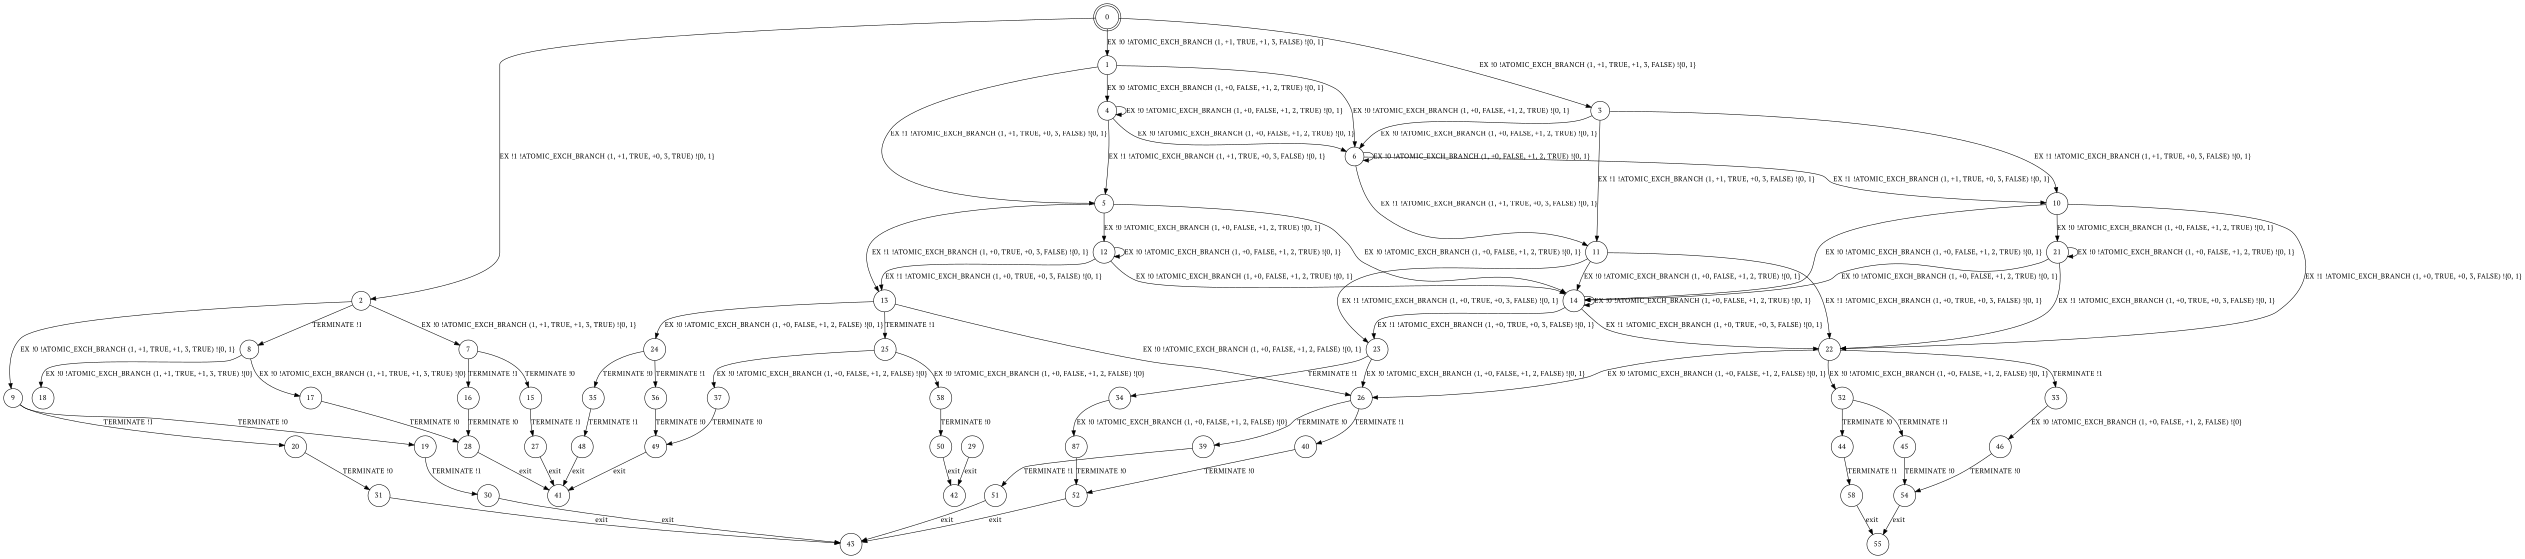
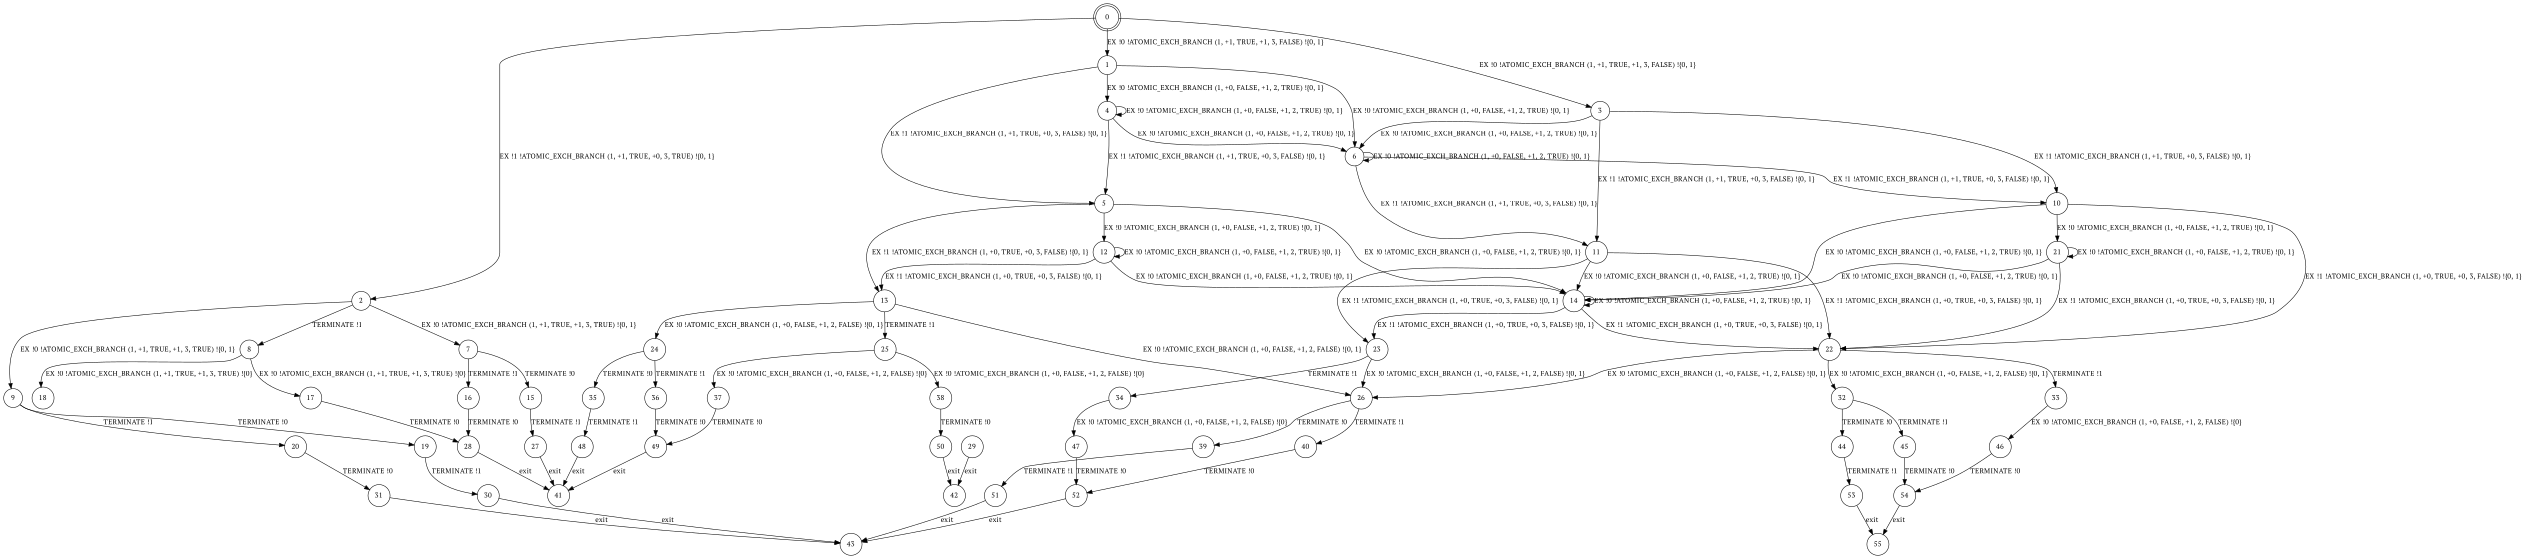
(1076, 447) -> (1076, 447)
(1852, 496) -> (1852, 496)
